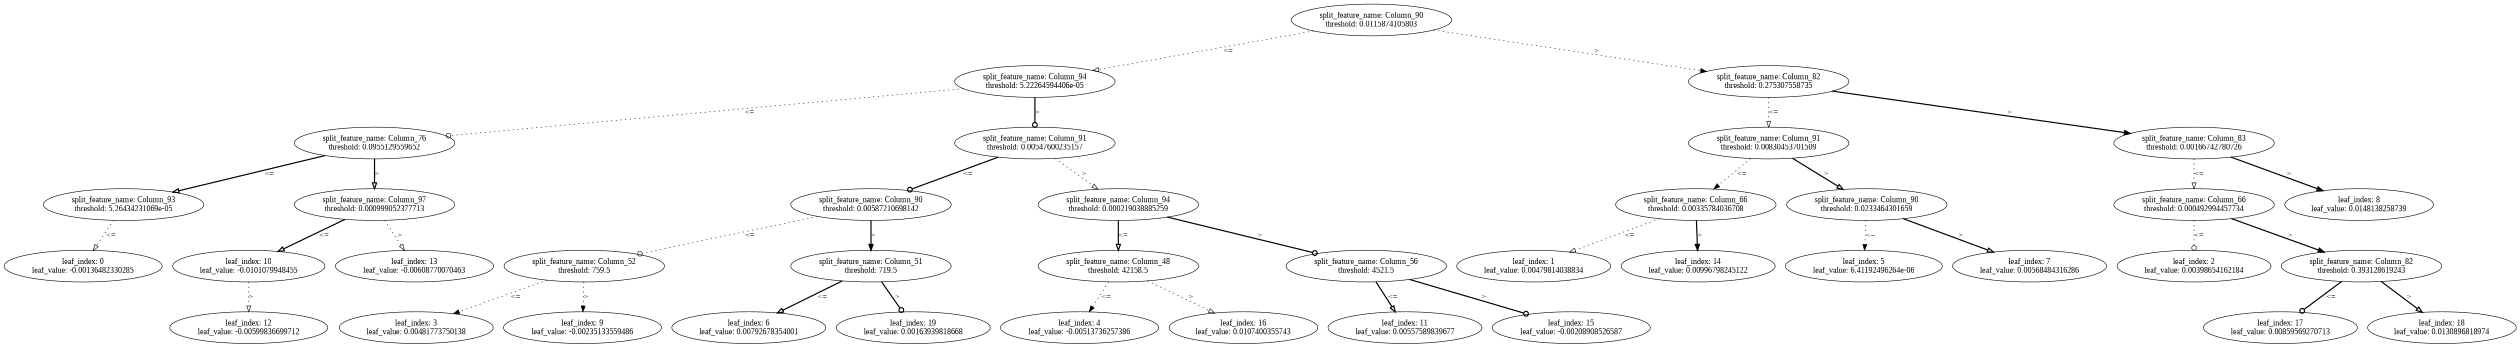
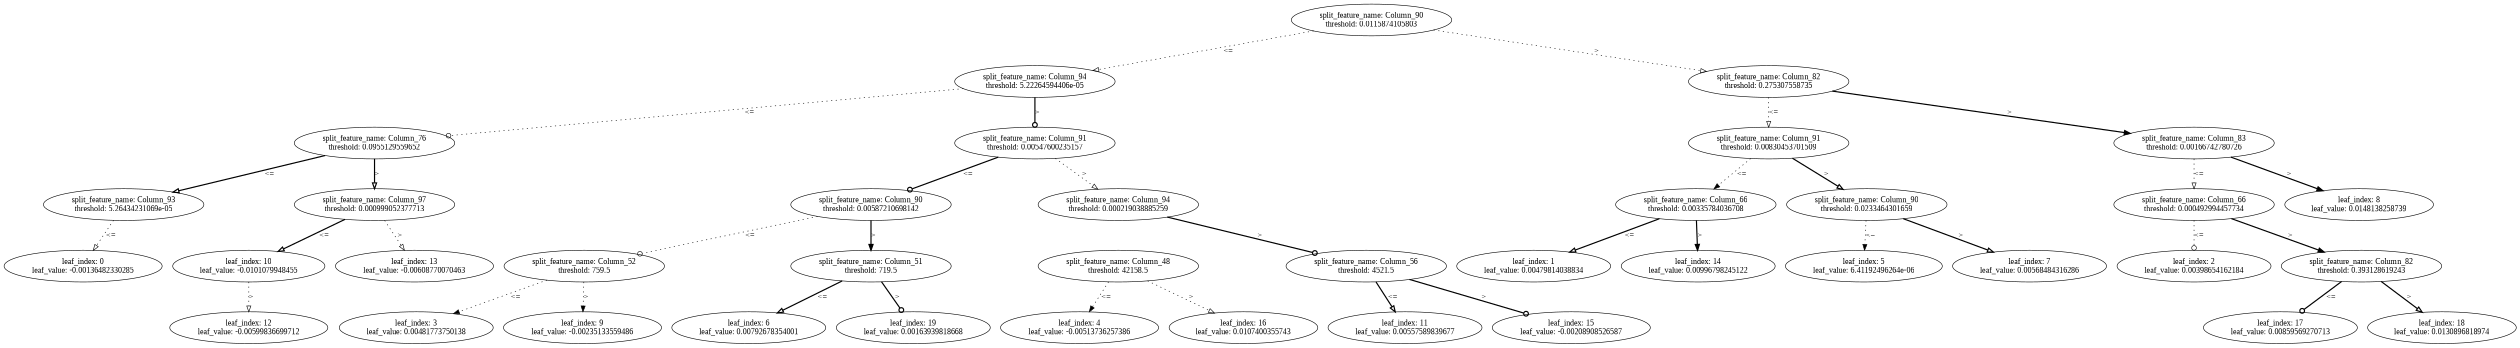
(1567, 50) -> (1567, 50)
(1118, 232) -> none
(1617, 234) -> (1617, 234)
